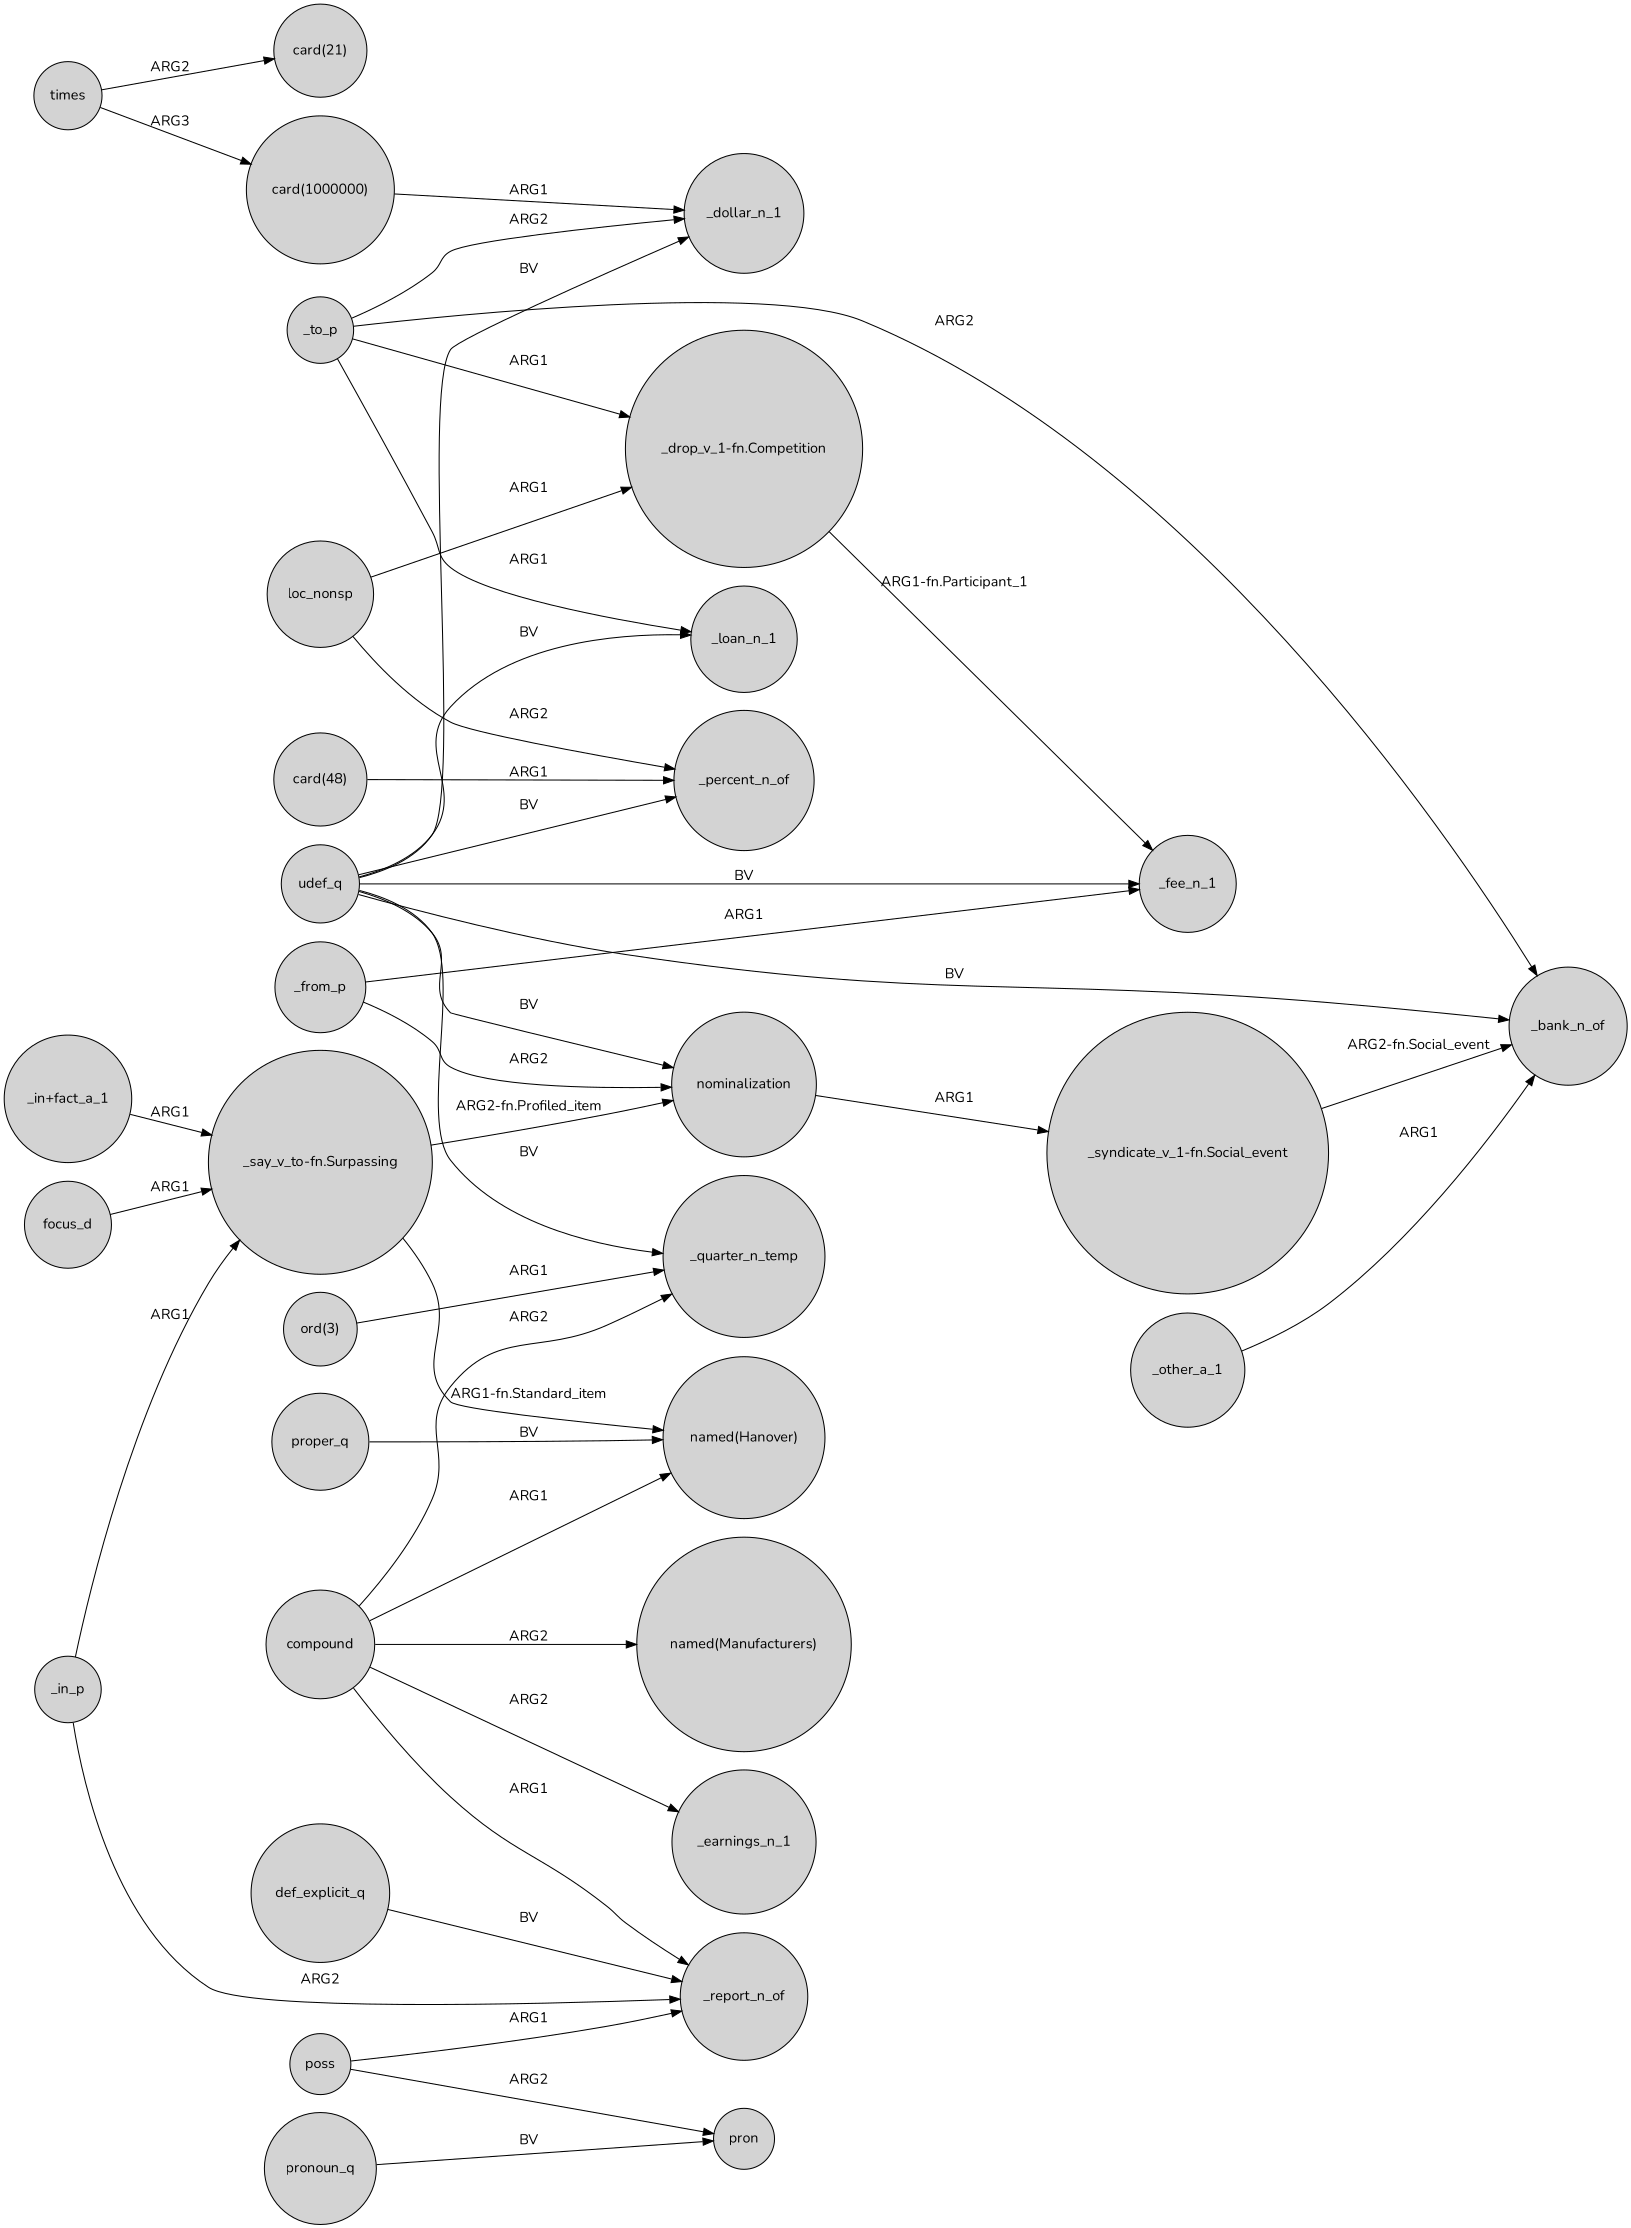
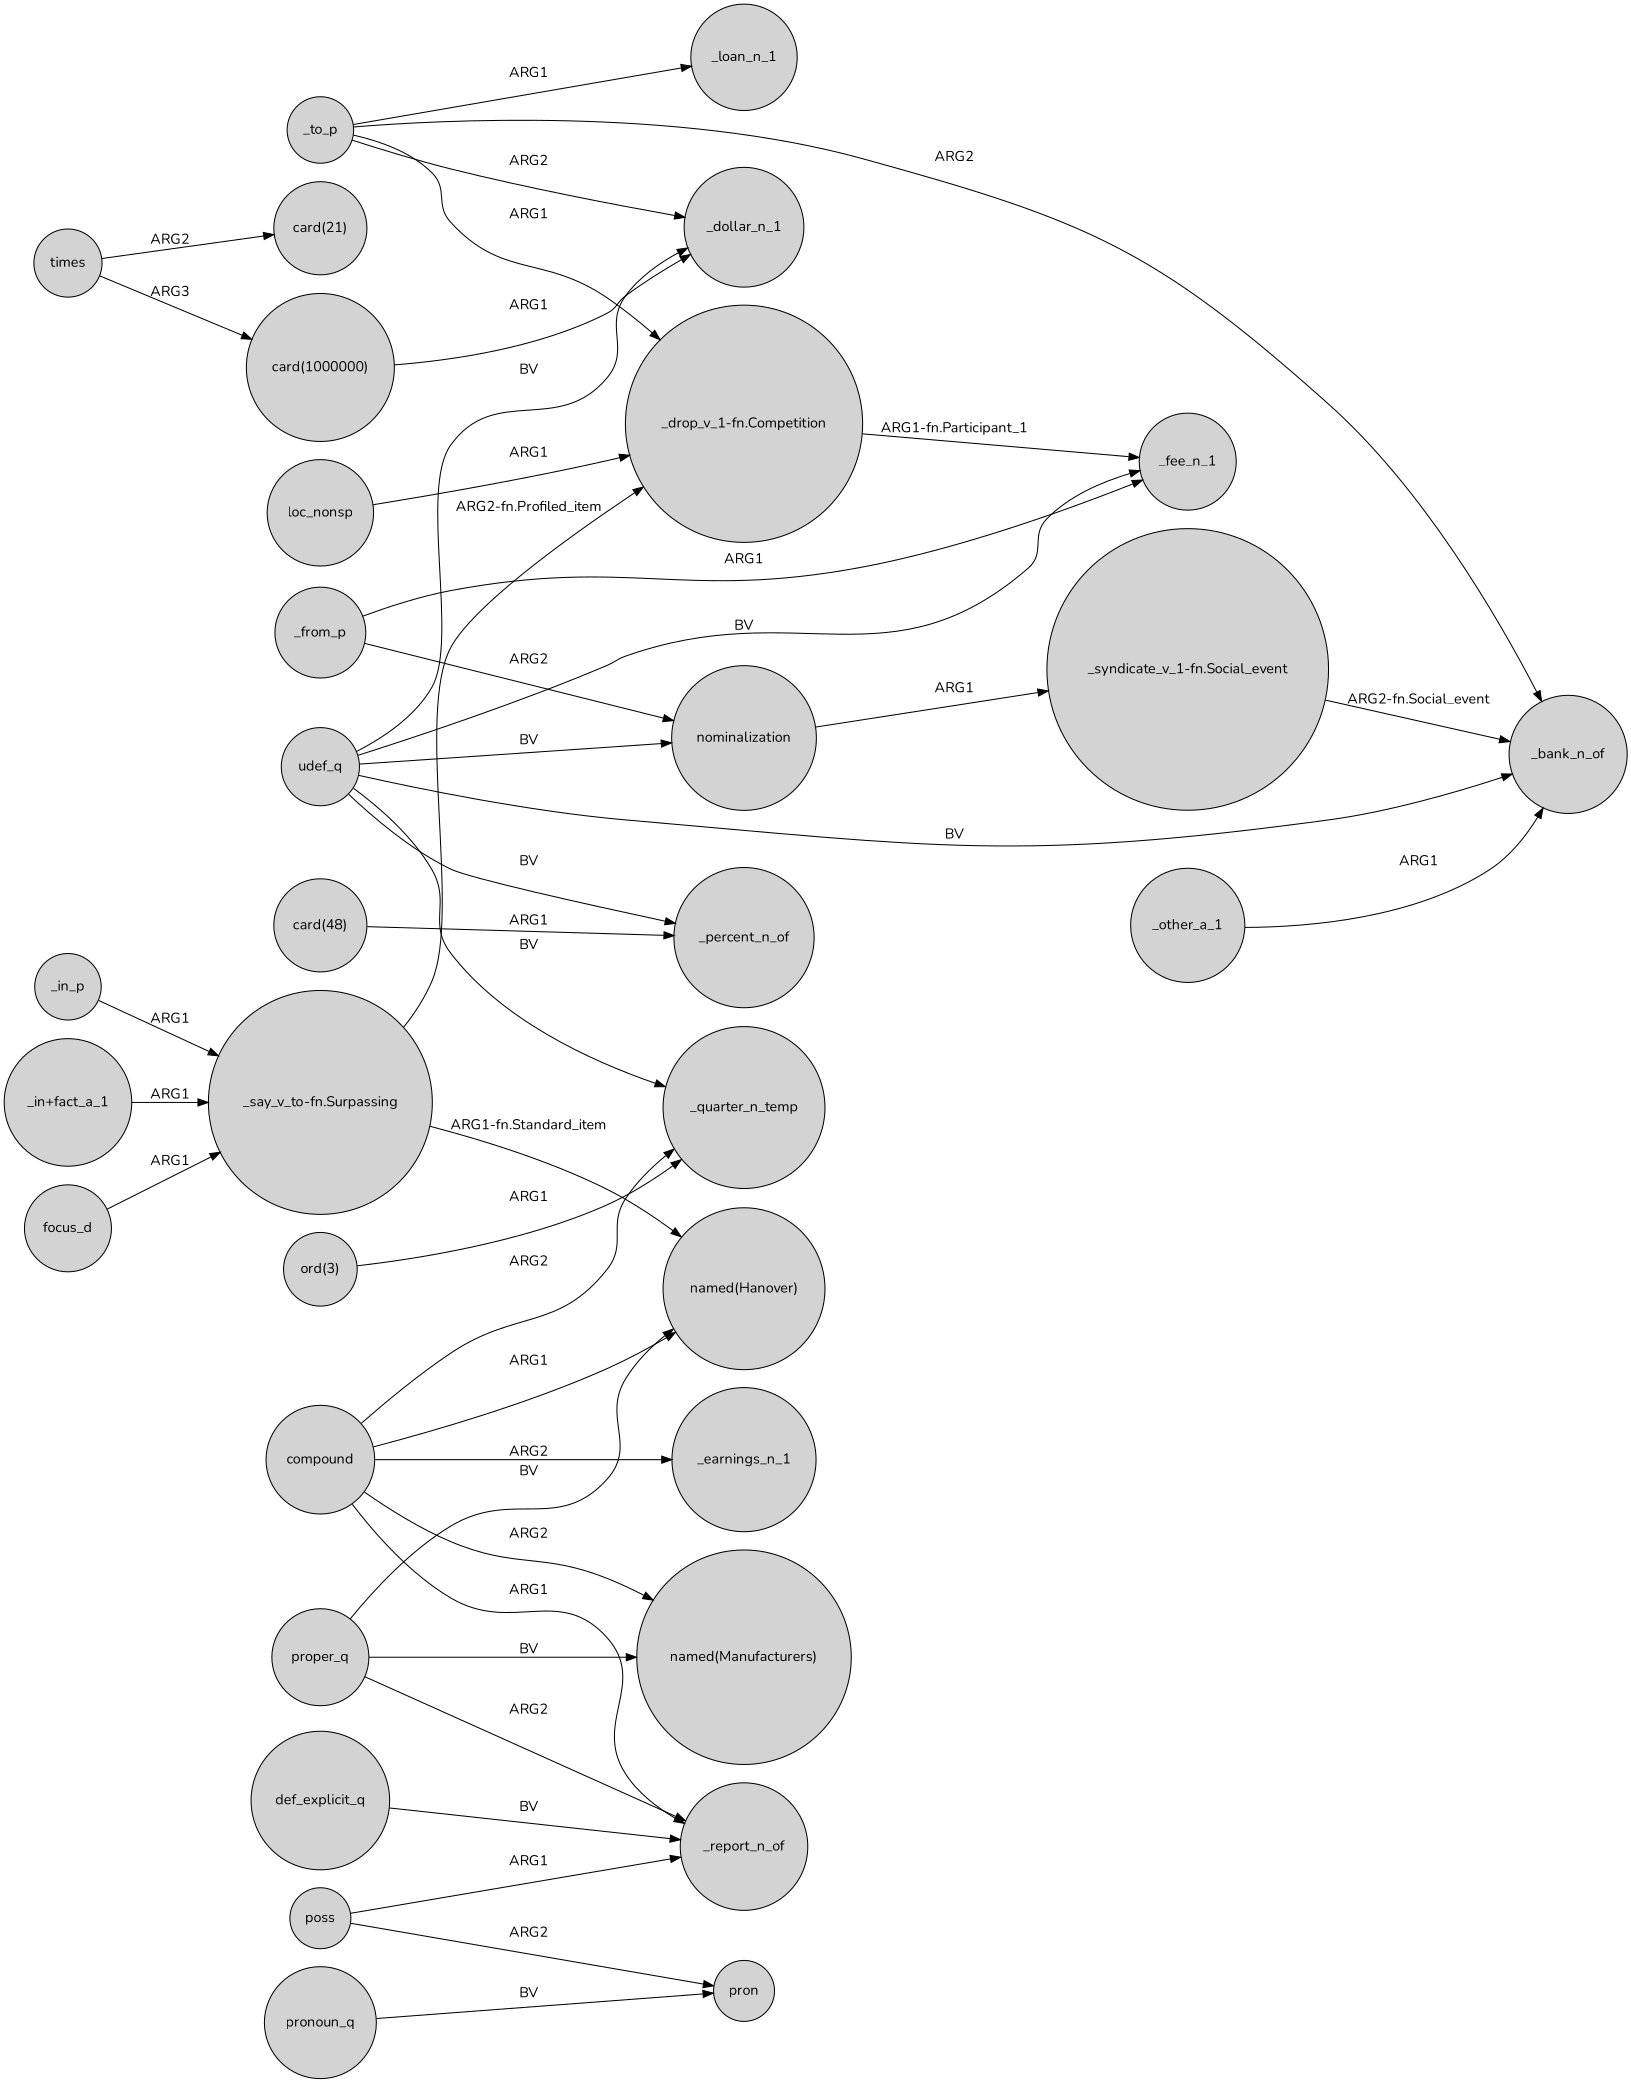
(461, 698) -> none
(493, 734) -> none
(547, 1125) -> (437, 721)
none -> (497, 1657)
(286, 2001) -> (520, 1747)
